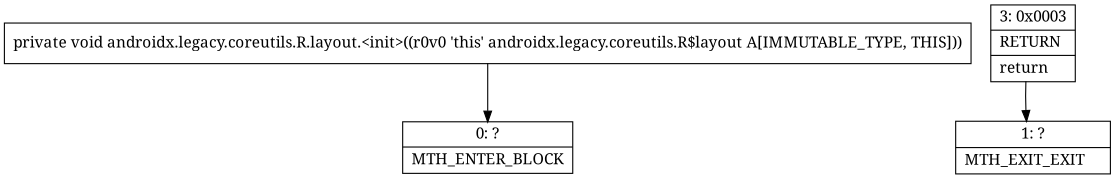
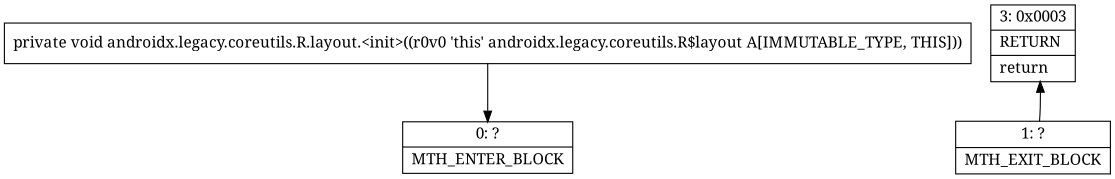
(1026, 96) -> (1040, 107)
(1025, 160) -> (1033, 160)
